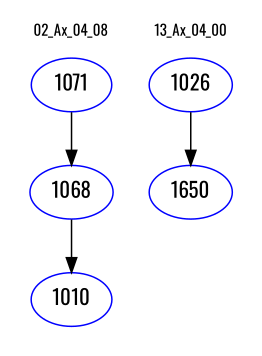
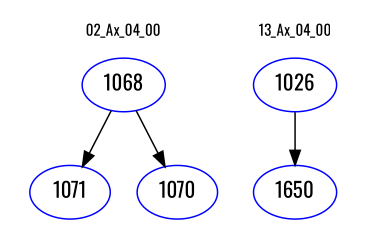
(72, 32) -> (124, 32)
(72, 131) -> (100, 132)
(72, 300) -> (177, 192)
